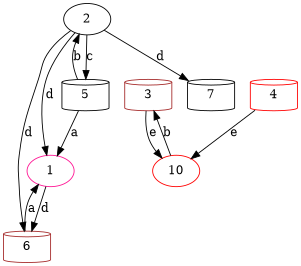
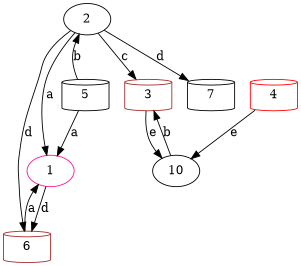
(86, 53) -> (114, 53)
(50, 95) -> (50, 95)
(176, 171) -> (176, 171)
